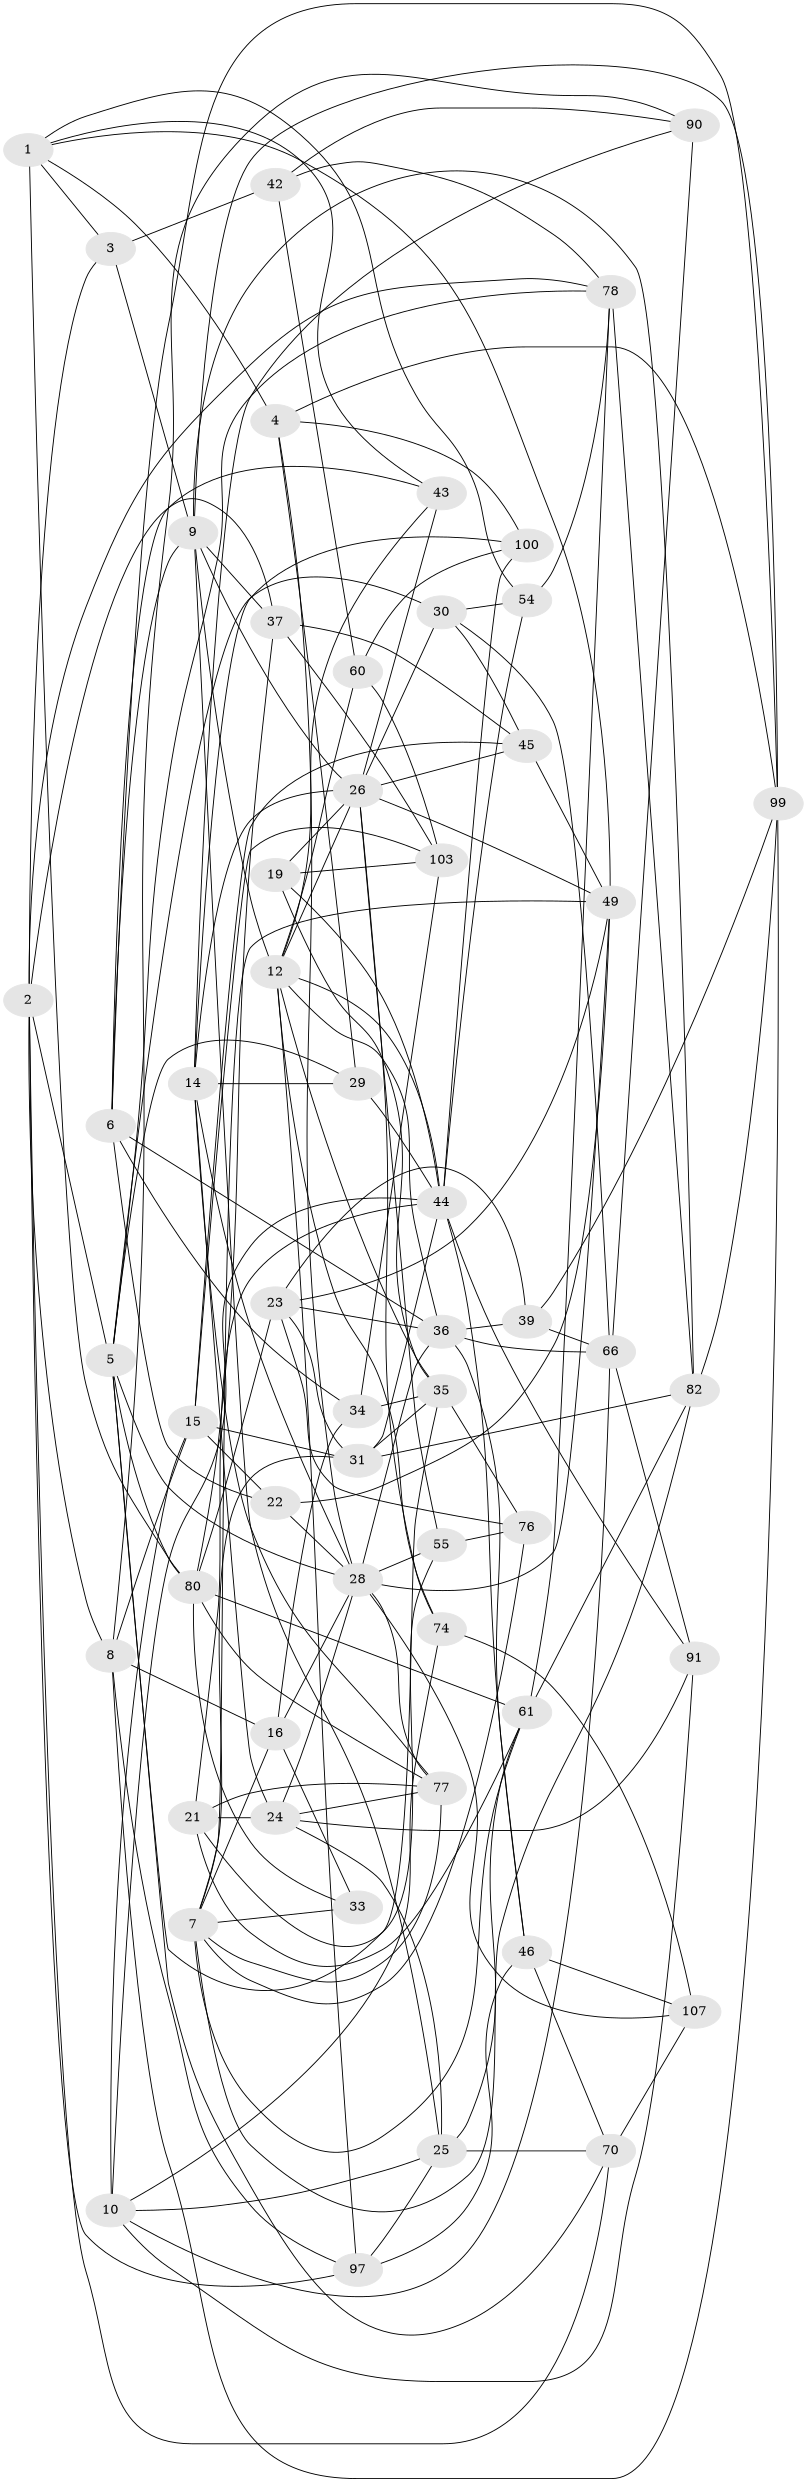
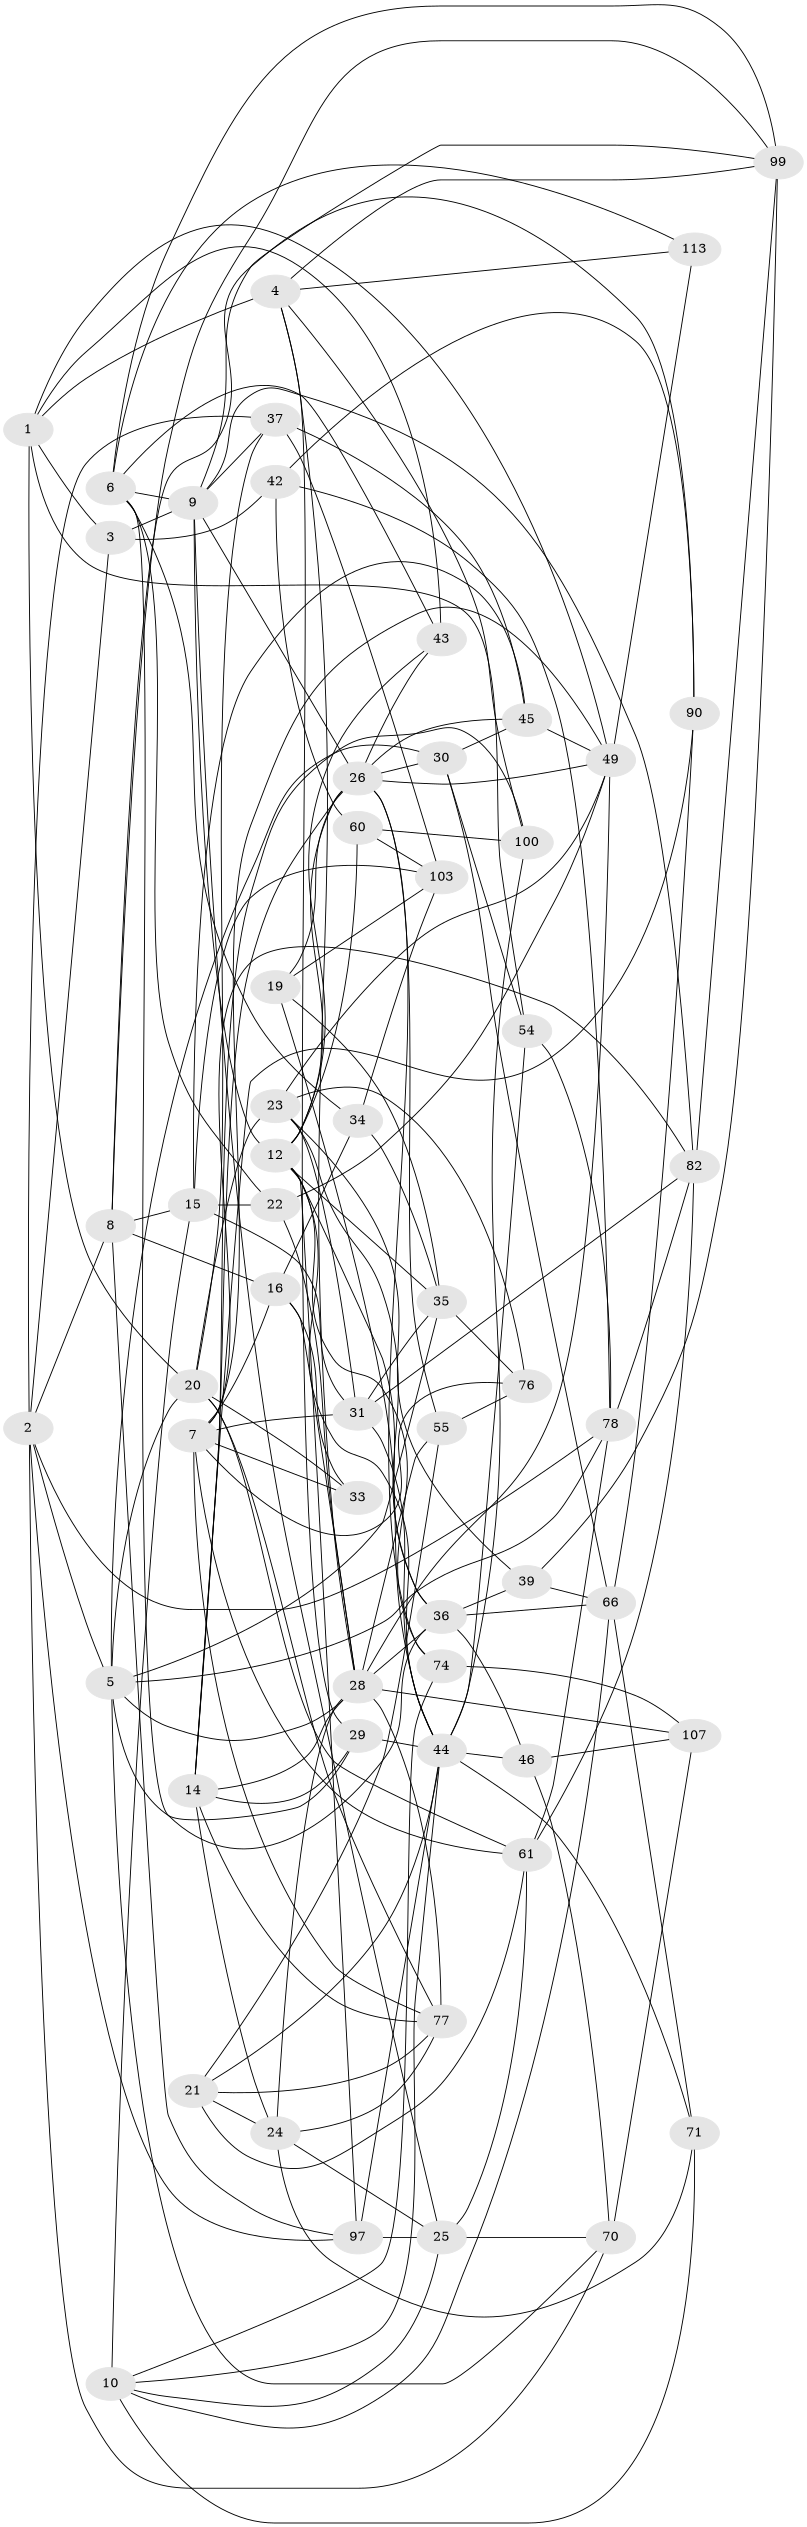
none -> (695, 249)
(193, 1587) -> (193, 1386)
(695, 1658) -> (695, 2133)
(487, 2164) -> (400, 1994)
